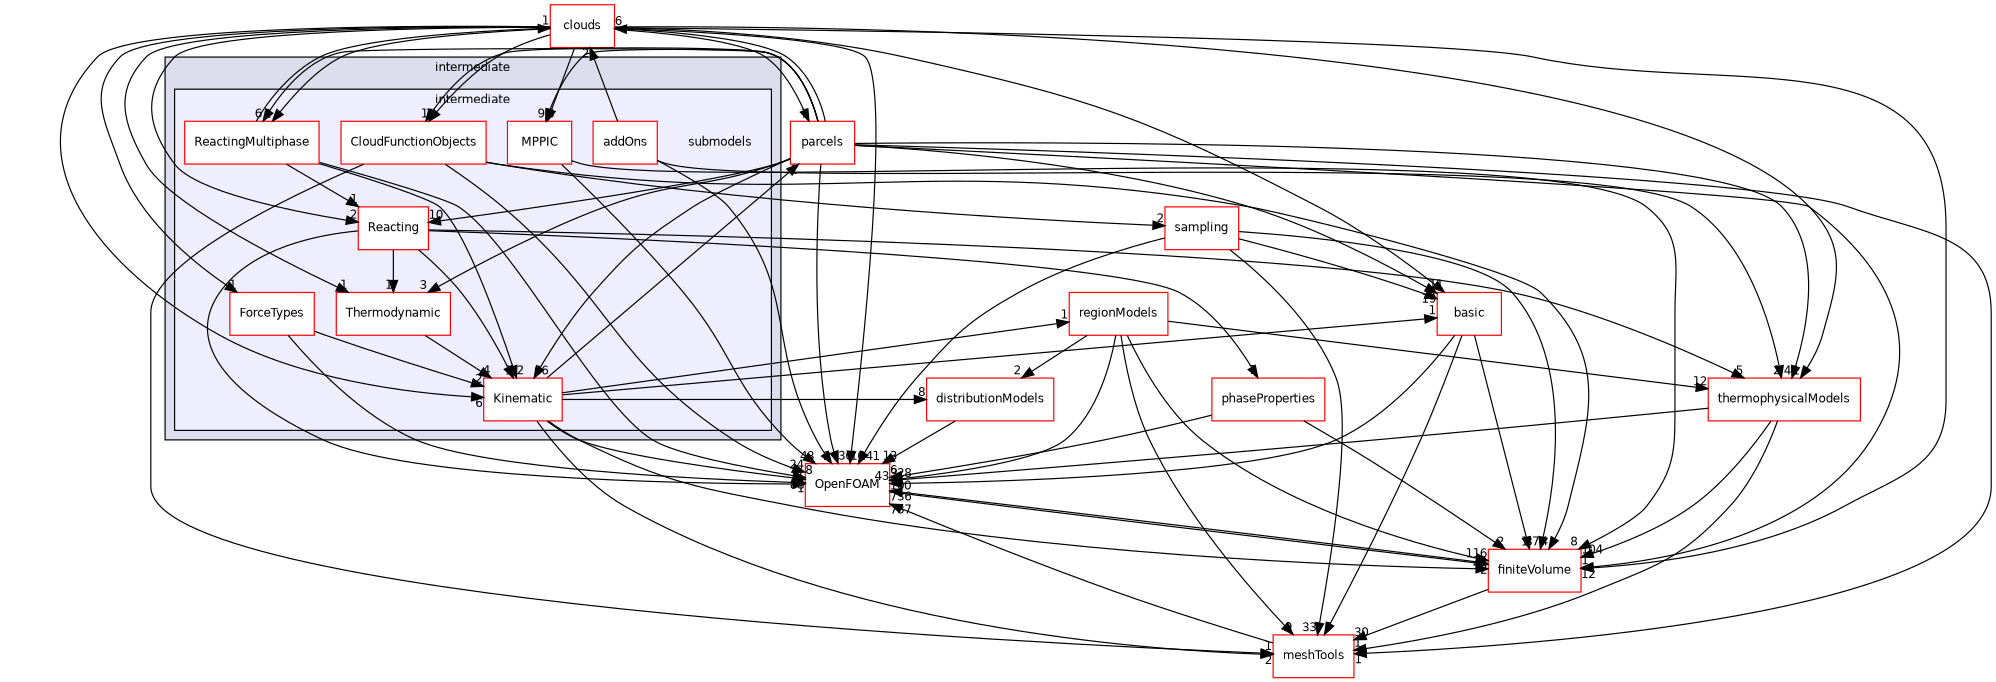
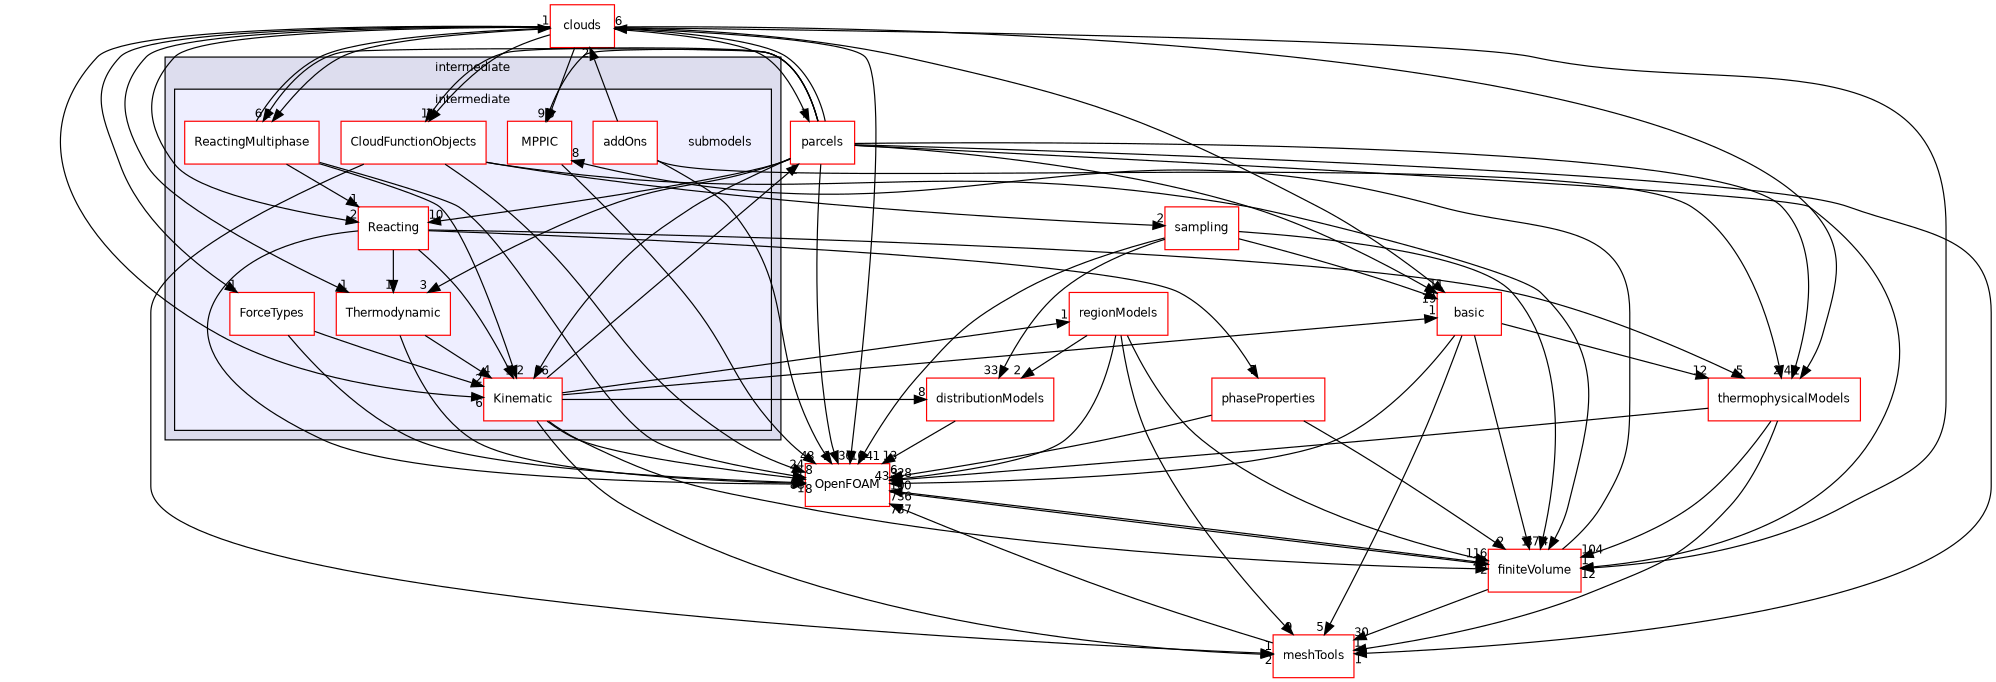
(1629, 201) -> (1328, 183)
(1419, 353) -> (1599, 349)
(1342, 417) -> (1069, 284)
none -> (500, 452)
